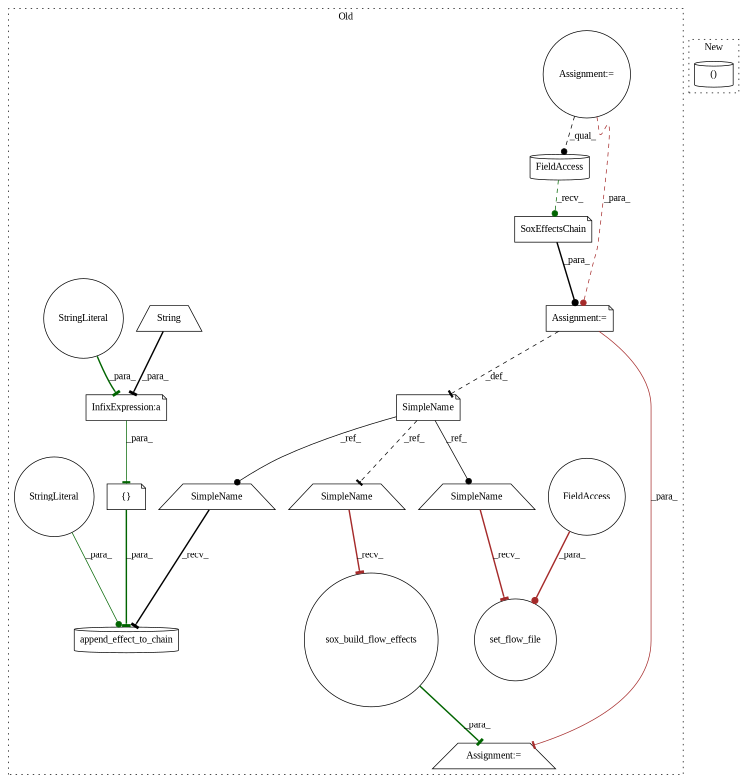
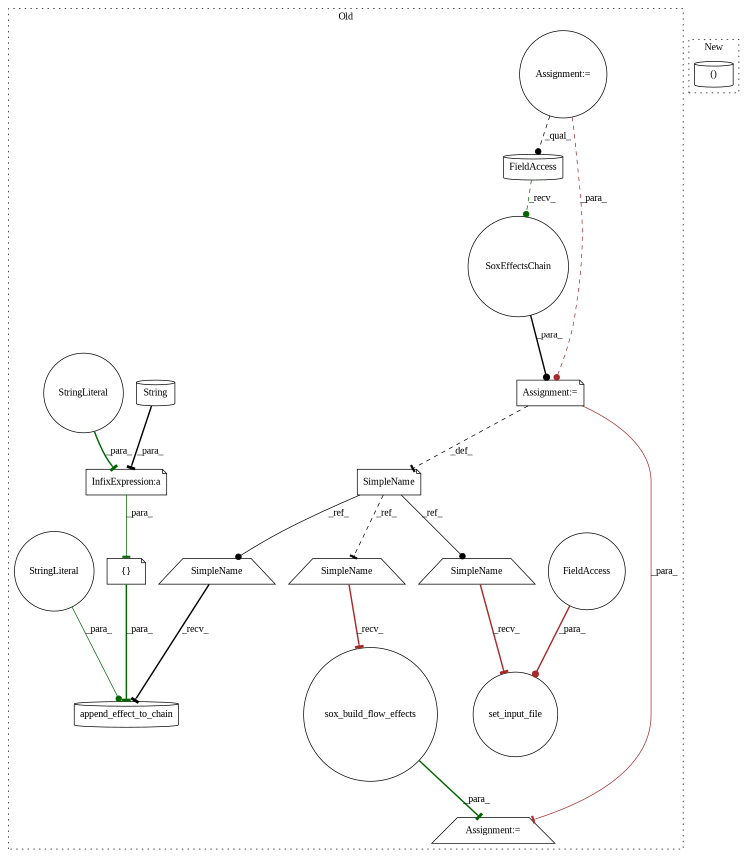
(553, 229) -> (518, 267)
(169, 318) -> (156, 393)
(515, 640) -> (515, 714)
